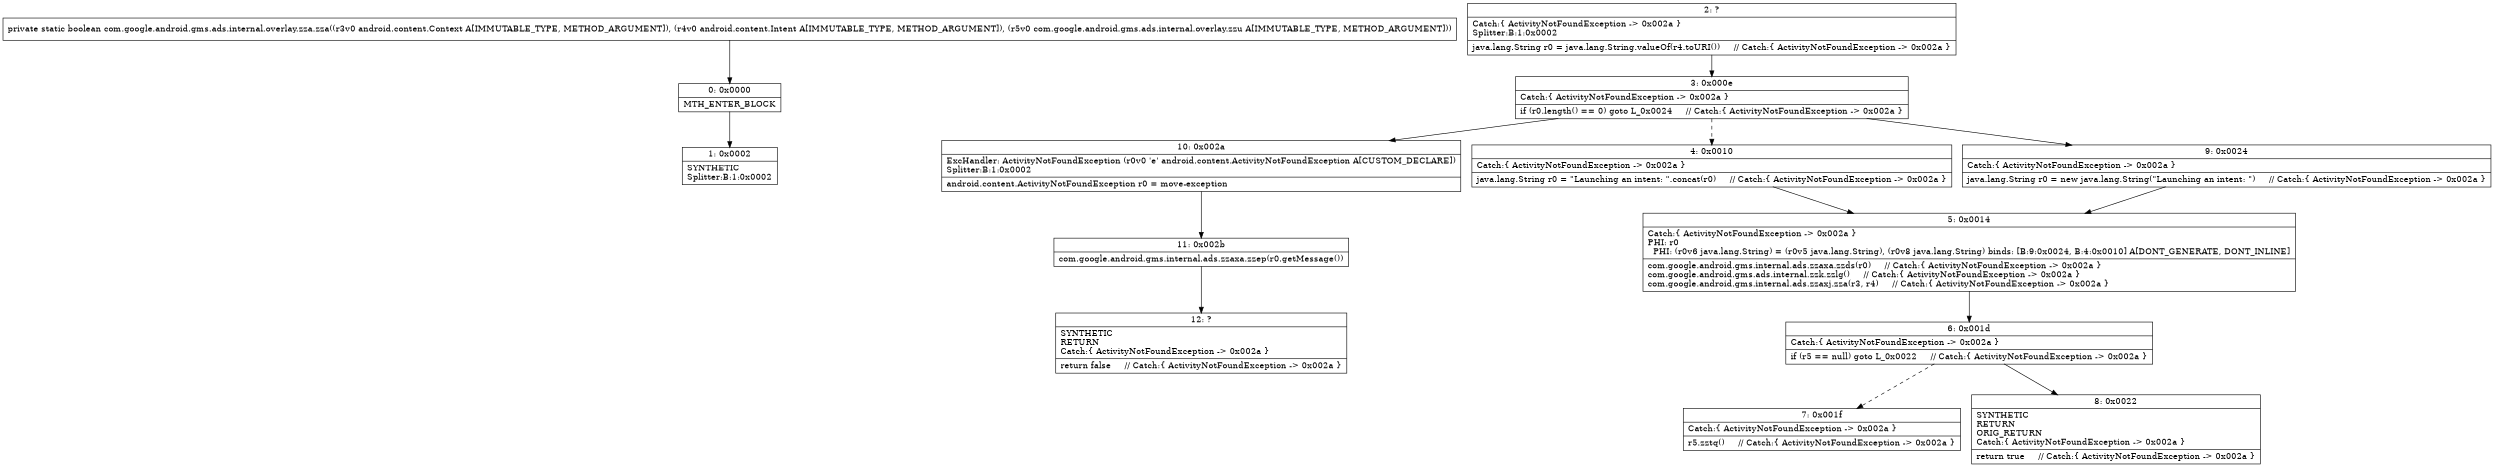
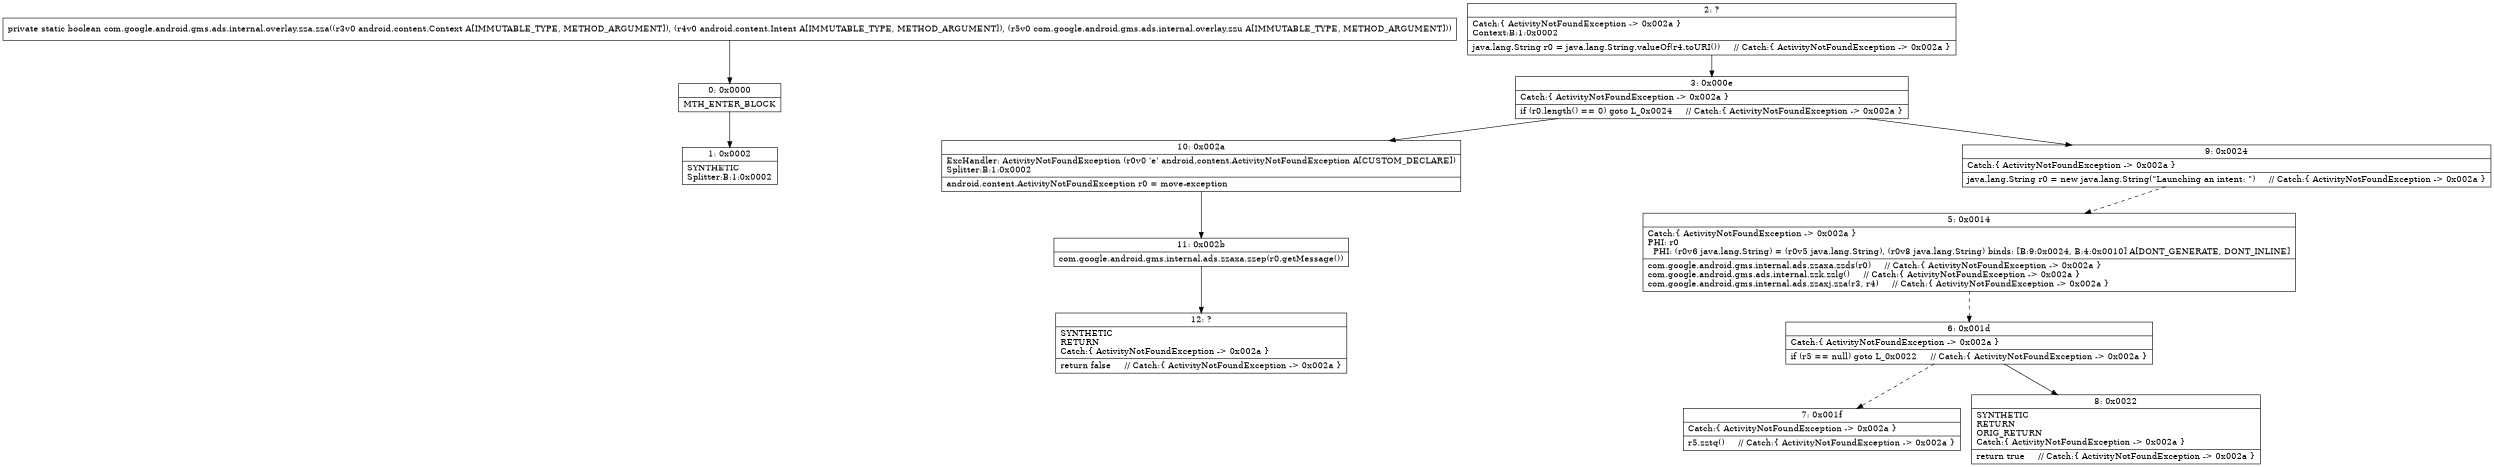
(1515, 33) -> (1516, 33)
(1712, 166) -> none
(2128, 199) -> (2128, 199)
(1969, 304) -> (1969, 304)
